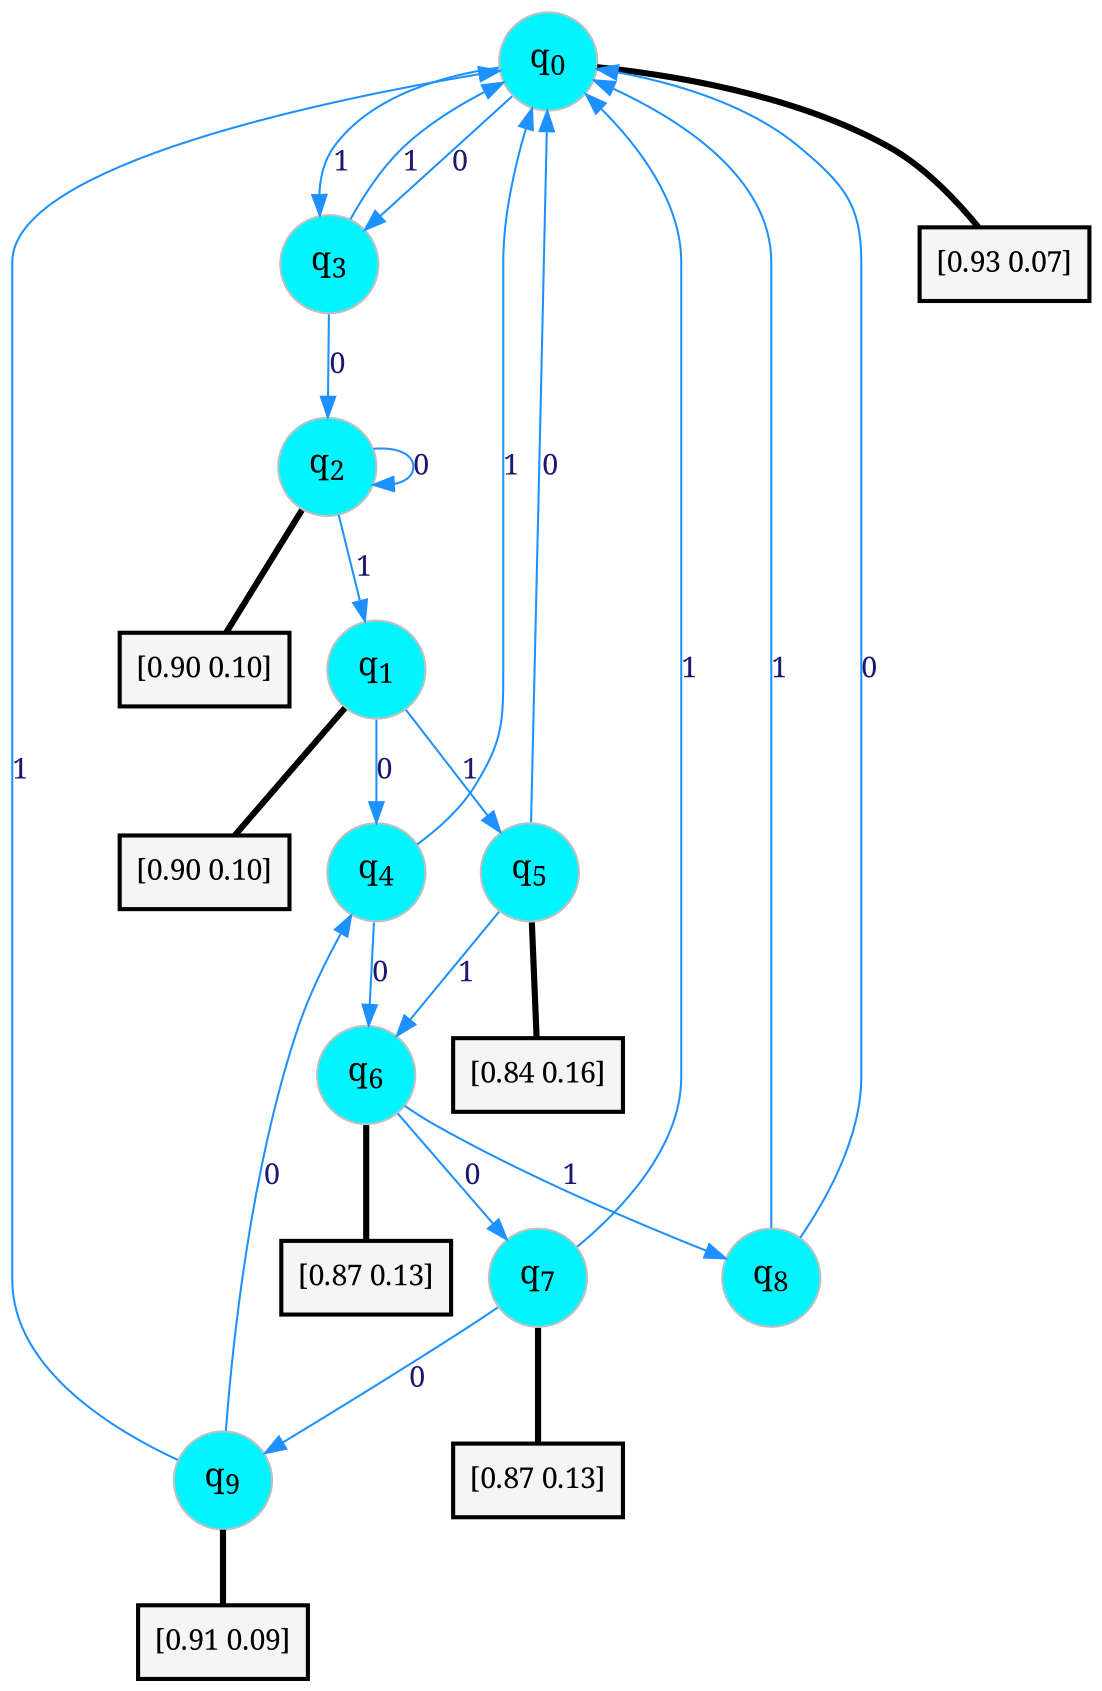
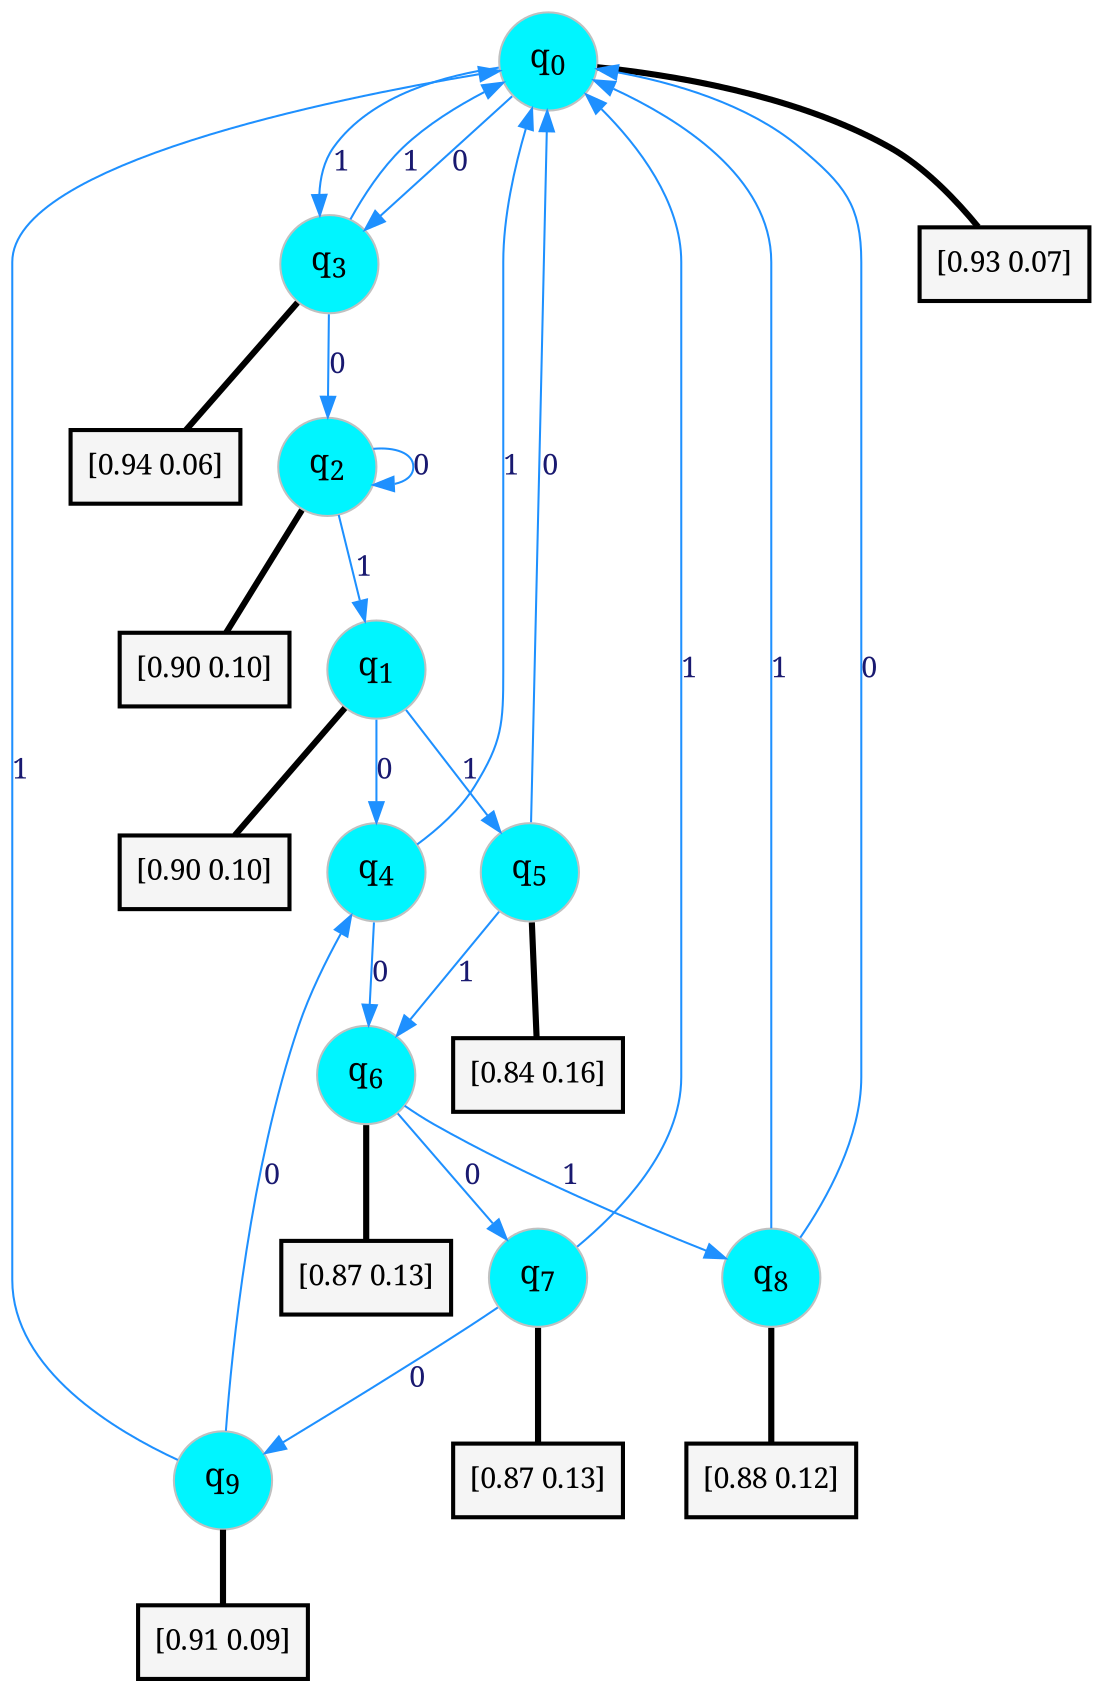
none -> (155, 467)
none -> (771, 1480)
